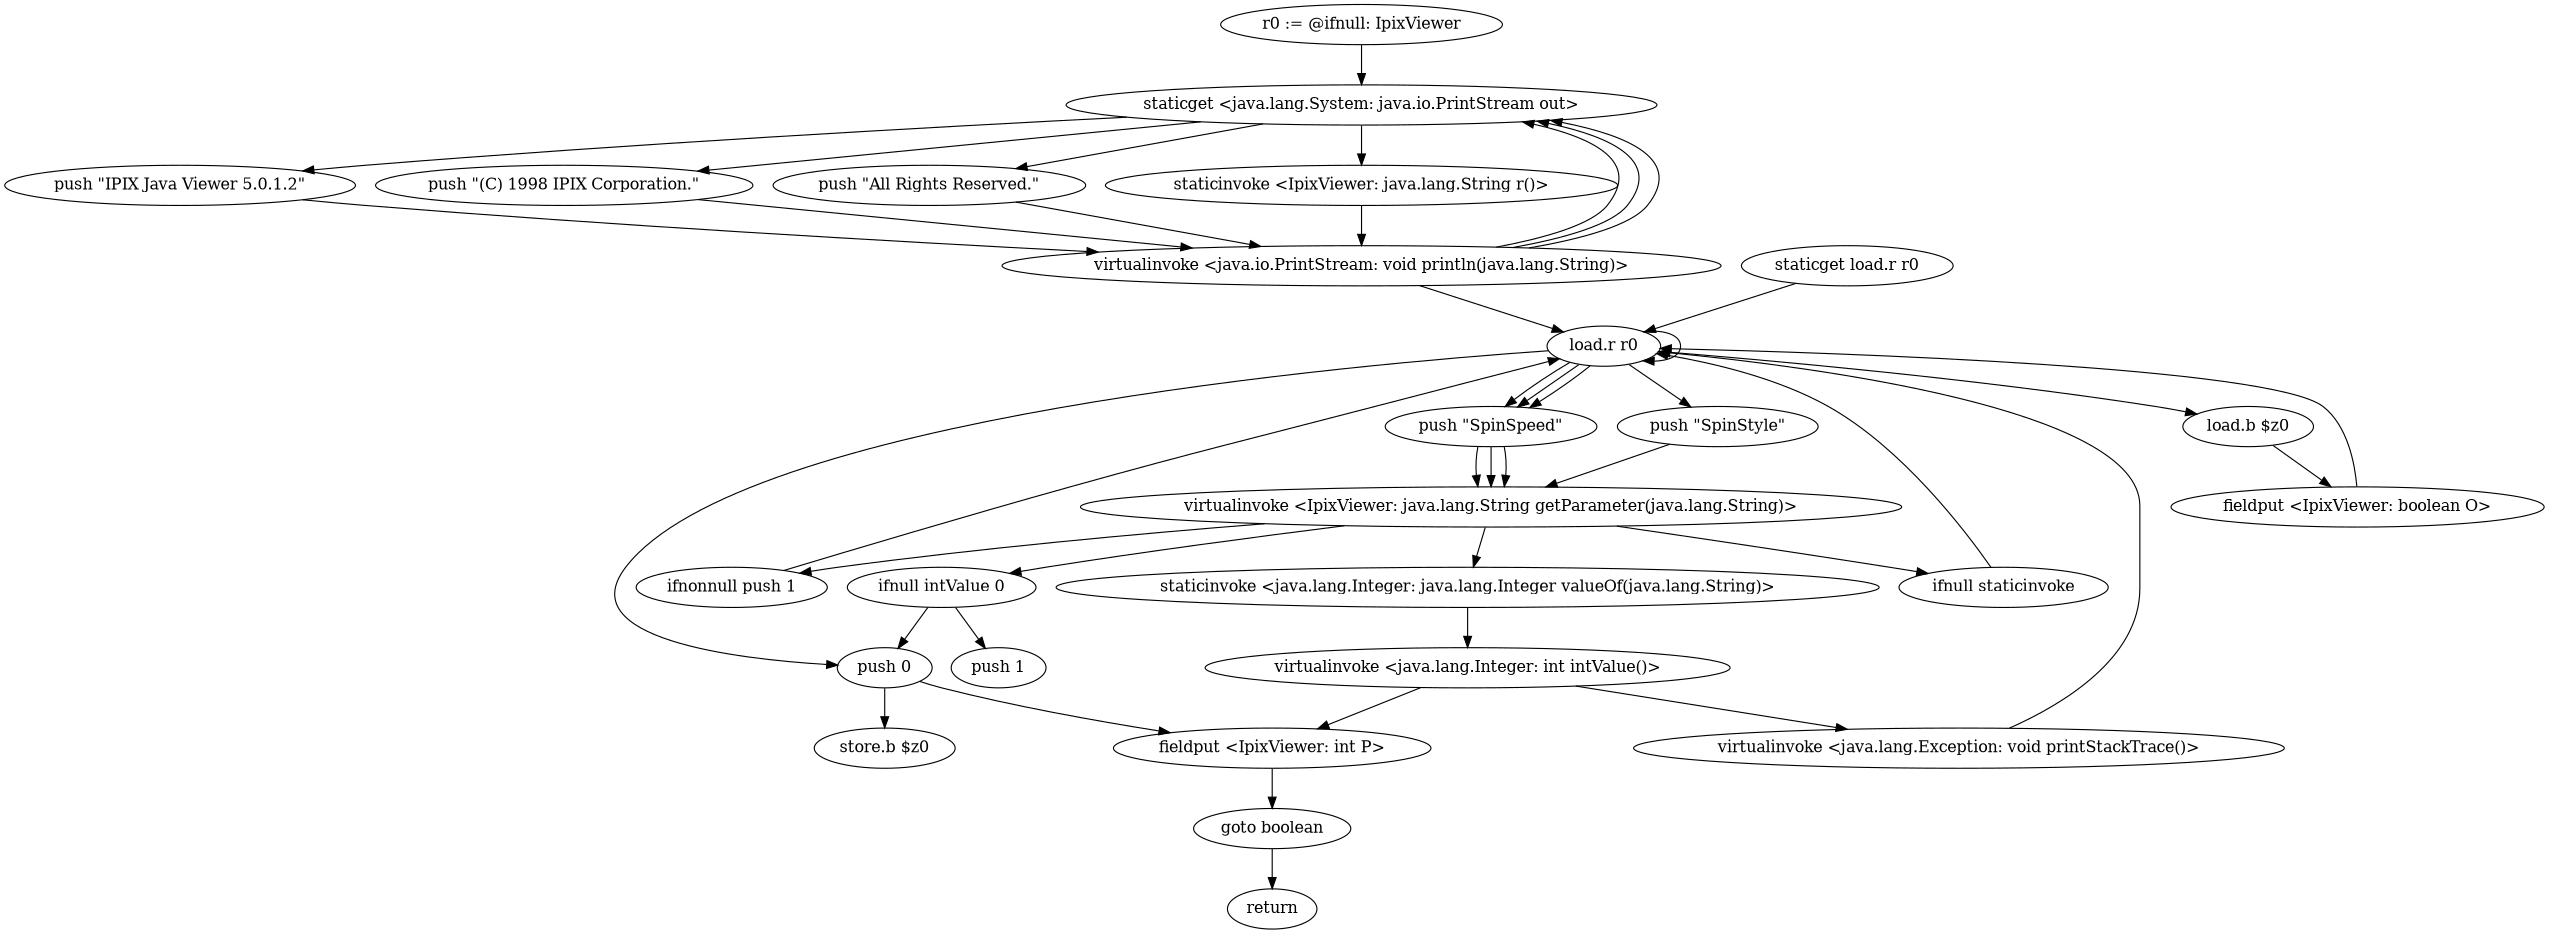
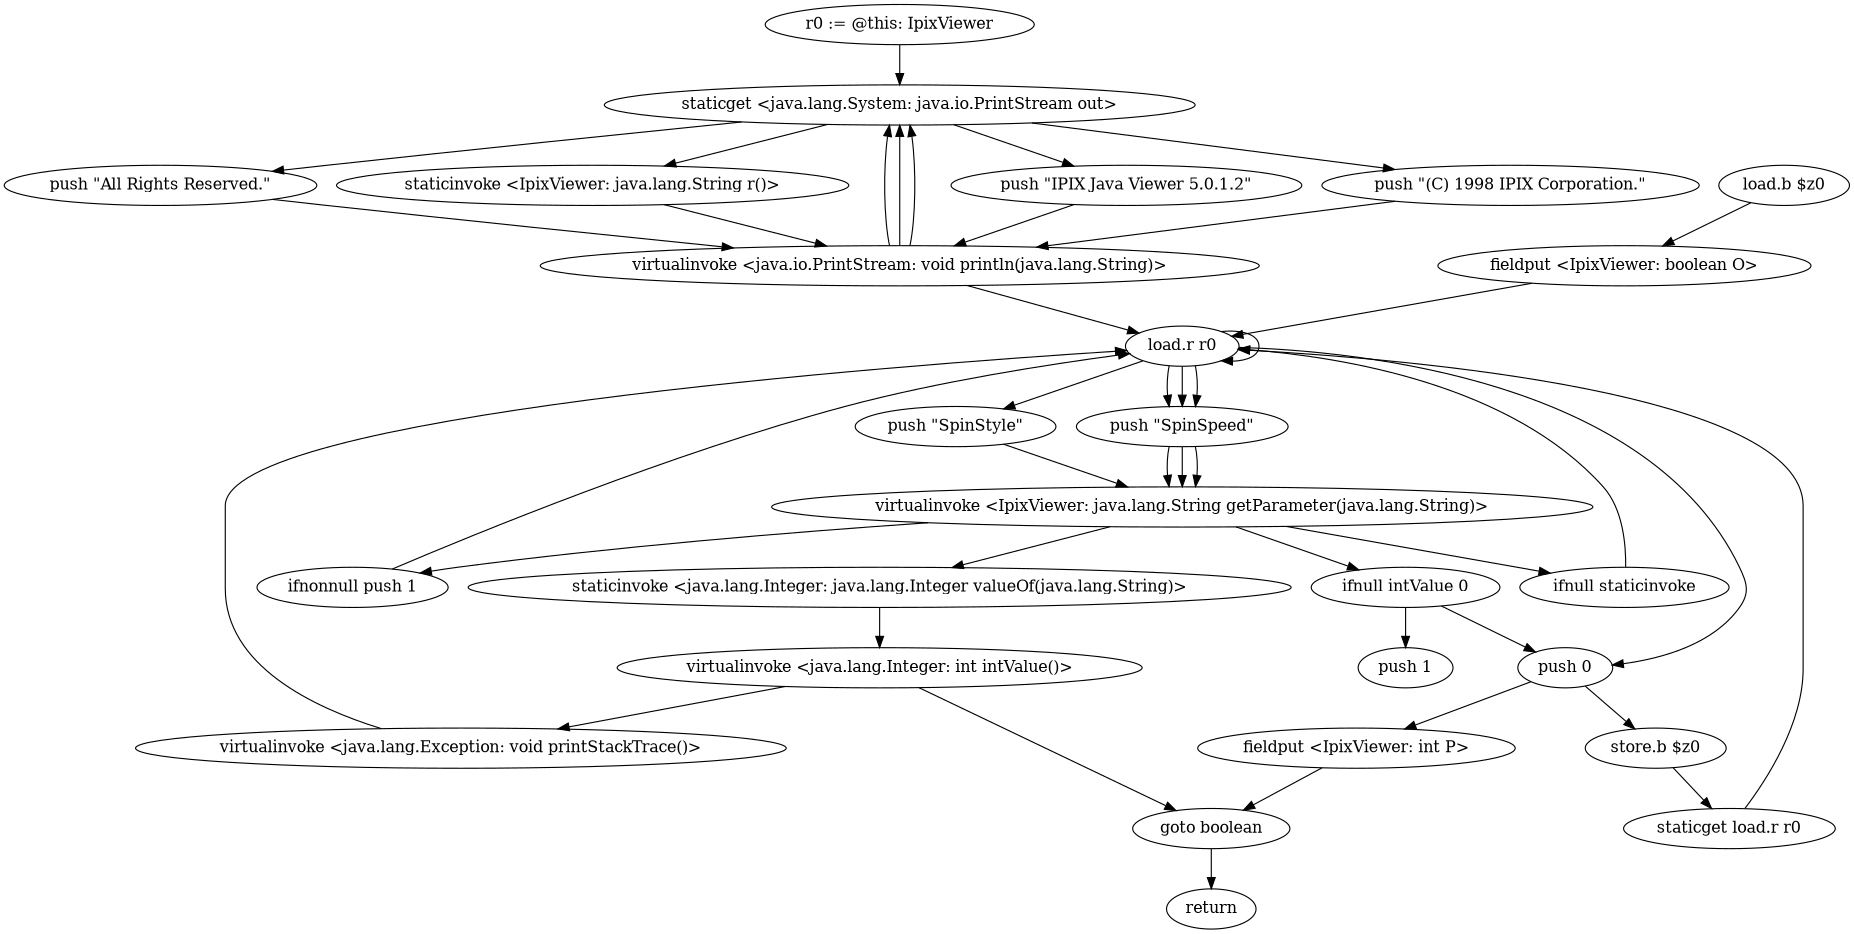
(1362, 25) -> (900, 25)
(1923, 376) -> none
(1374, 706) -> (1042, 747)
none -> (1689, 784)
